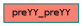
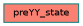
(41, 13) -> (41, 13)
